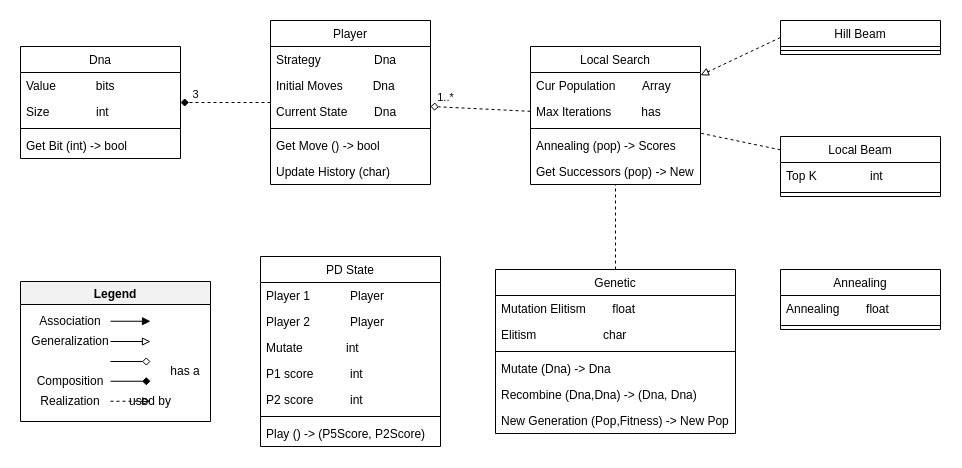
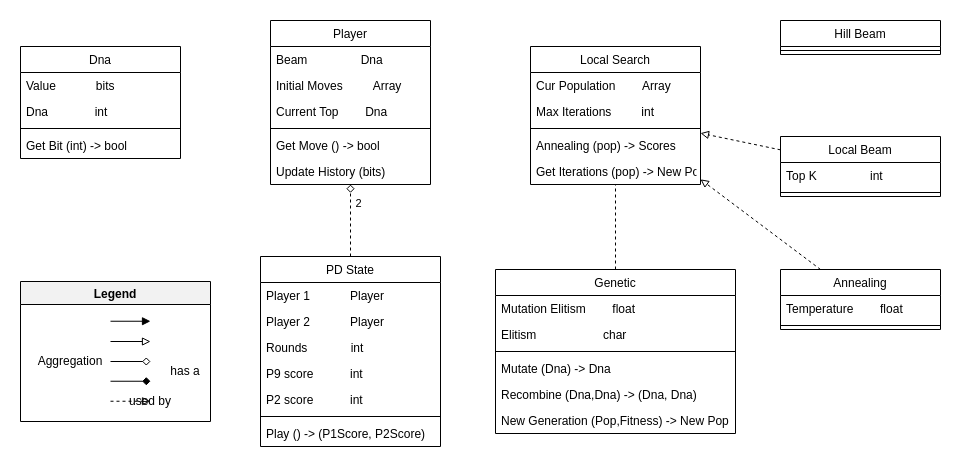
(744, 55) -> none
(367, 60) -> (353, 60)
(348, 86) -> (354, 86)
(228, 103) -> none
(483, 109) -> none
(93, 112) -> (92, 112)
(355, 112) -> (348, 112)
(620, 112) -> (619, 112)
(706, 134) -> (709, 135)
(342, 172) -> (340, 172)
(632, 172) -> (631, 172)
none -> (351, 224)
none -> (764, 227)
(855, 309) -> (865, 309)
(71, 322) -> none
(71, 342) -> none
(337, 348) -> (337, 348)
none -> (71, 362)
(337, 374) -> (337, 374)
(71, 382) -> none
(71, 402) -> none
(354, 434) -> (354, 434)
